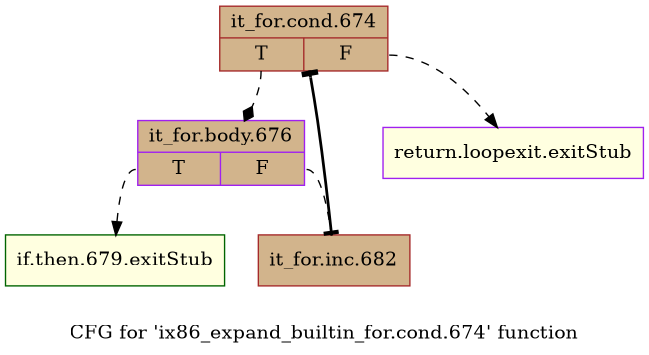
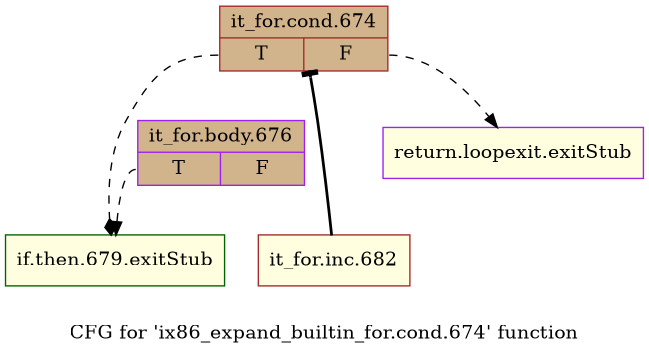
(259, 89) -> (131, 112)
(324, 196) -> none
(334, 260) -> (334, 260)
